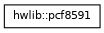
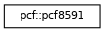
(52, 16) -> (52, 16)
